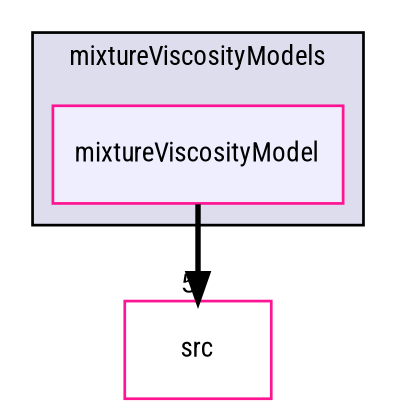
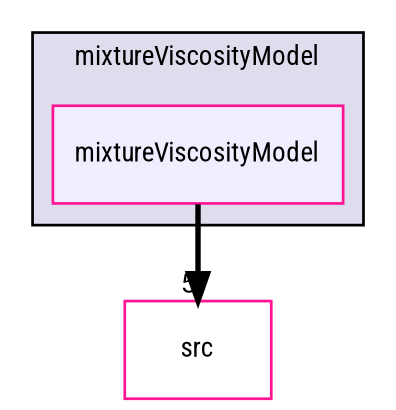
(198, 58) -> (198, 58)
